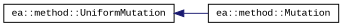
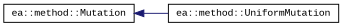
(196, 13) -> (156, 13)
